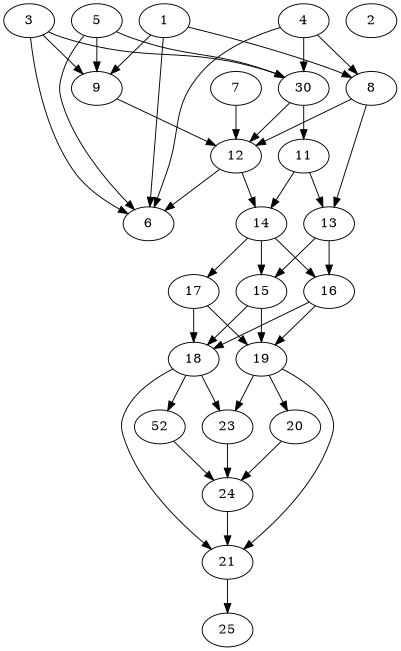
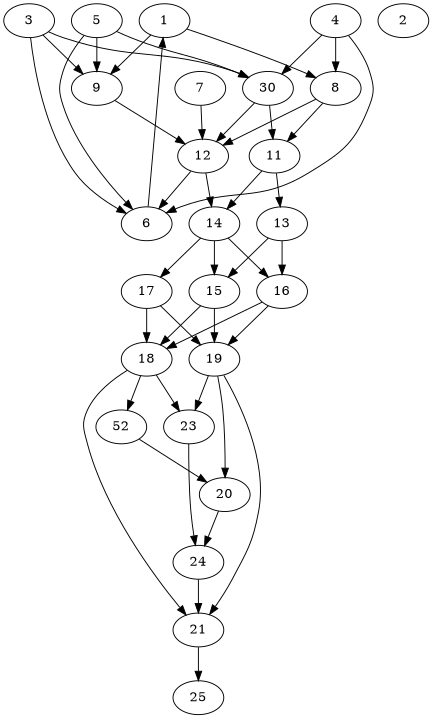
(158, 109) -> (154, 135)
(352, 151) -> (308, 119)
(190, 457) -> (169, 458)
